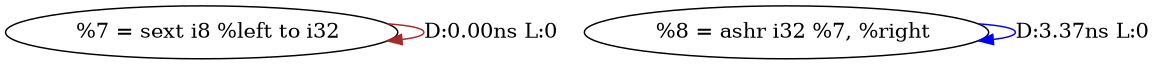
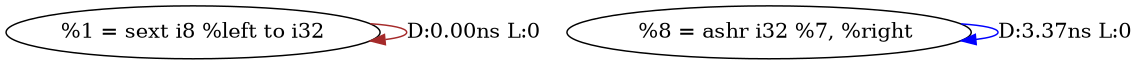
(202, 32) -> (193, 32)
